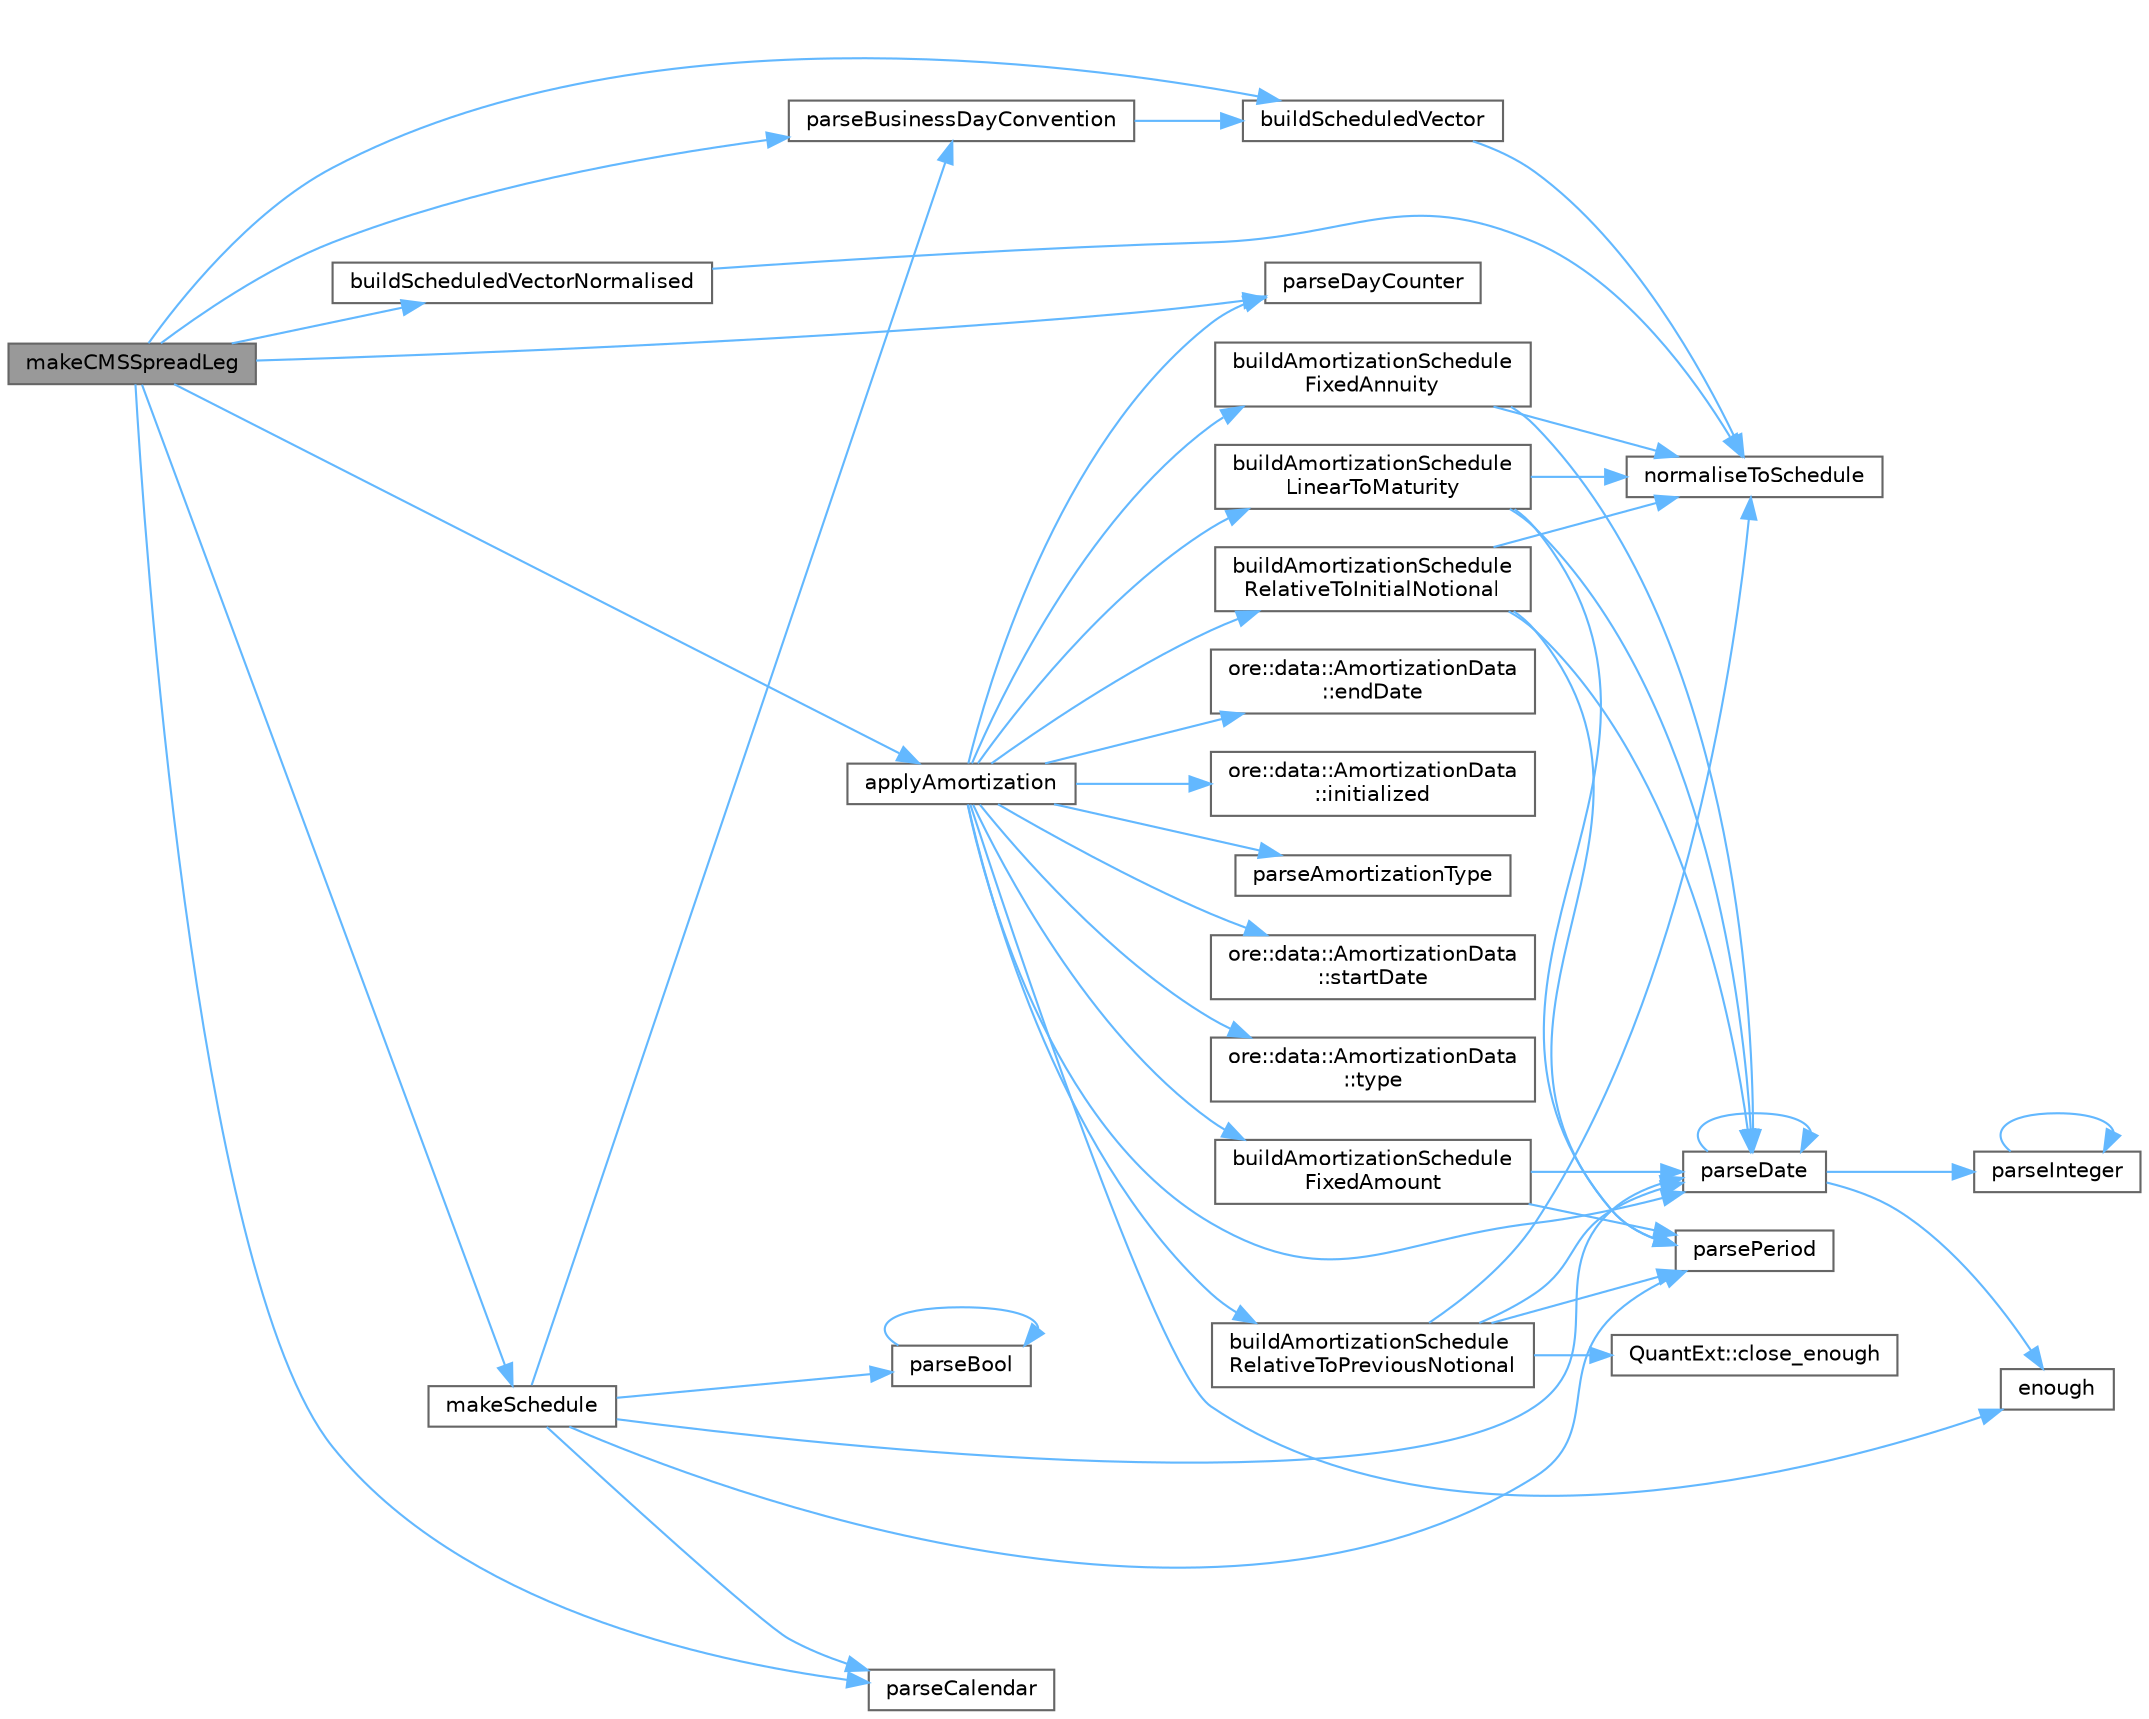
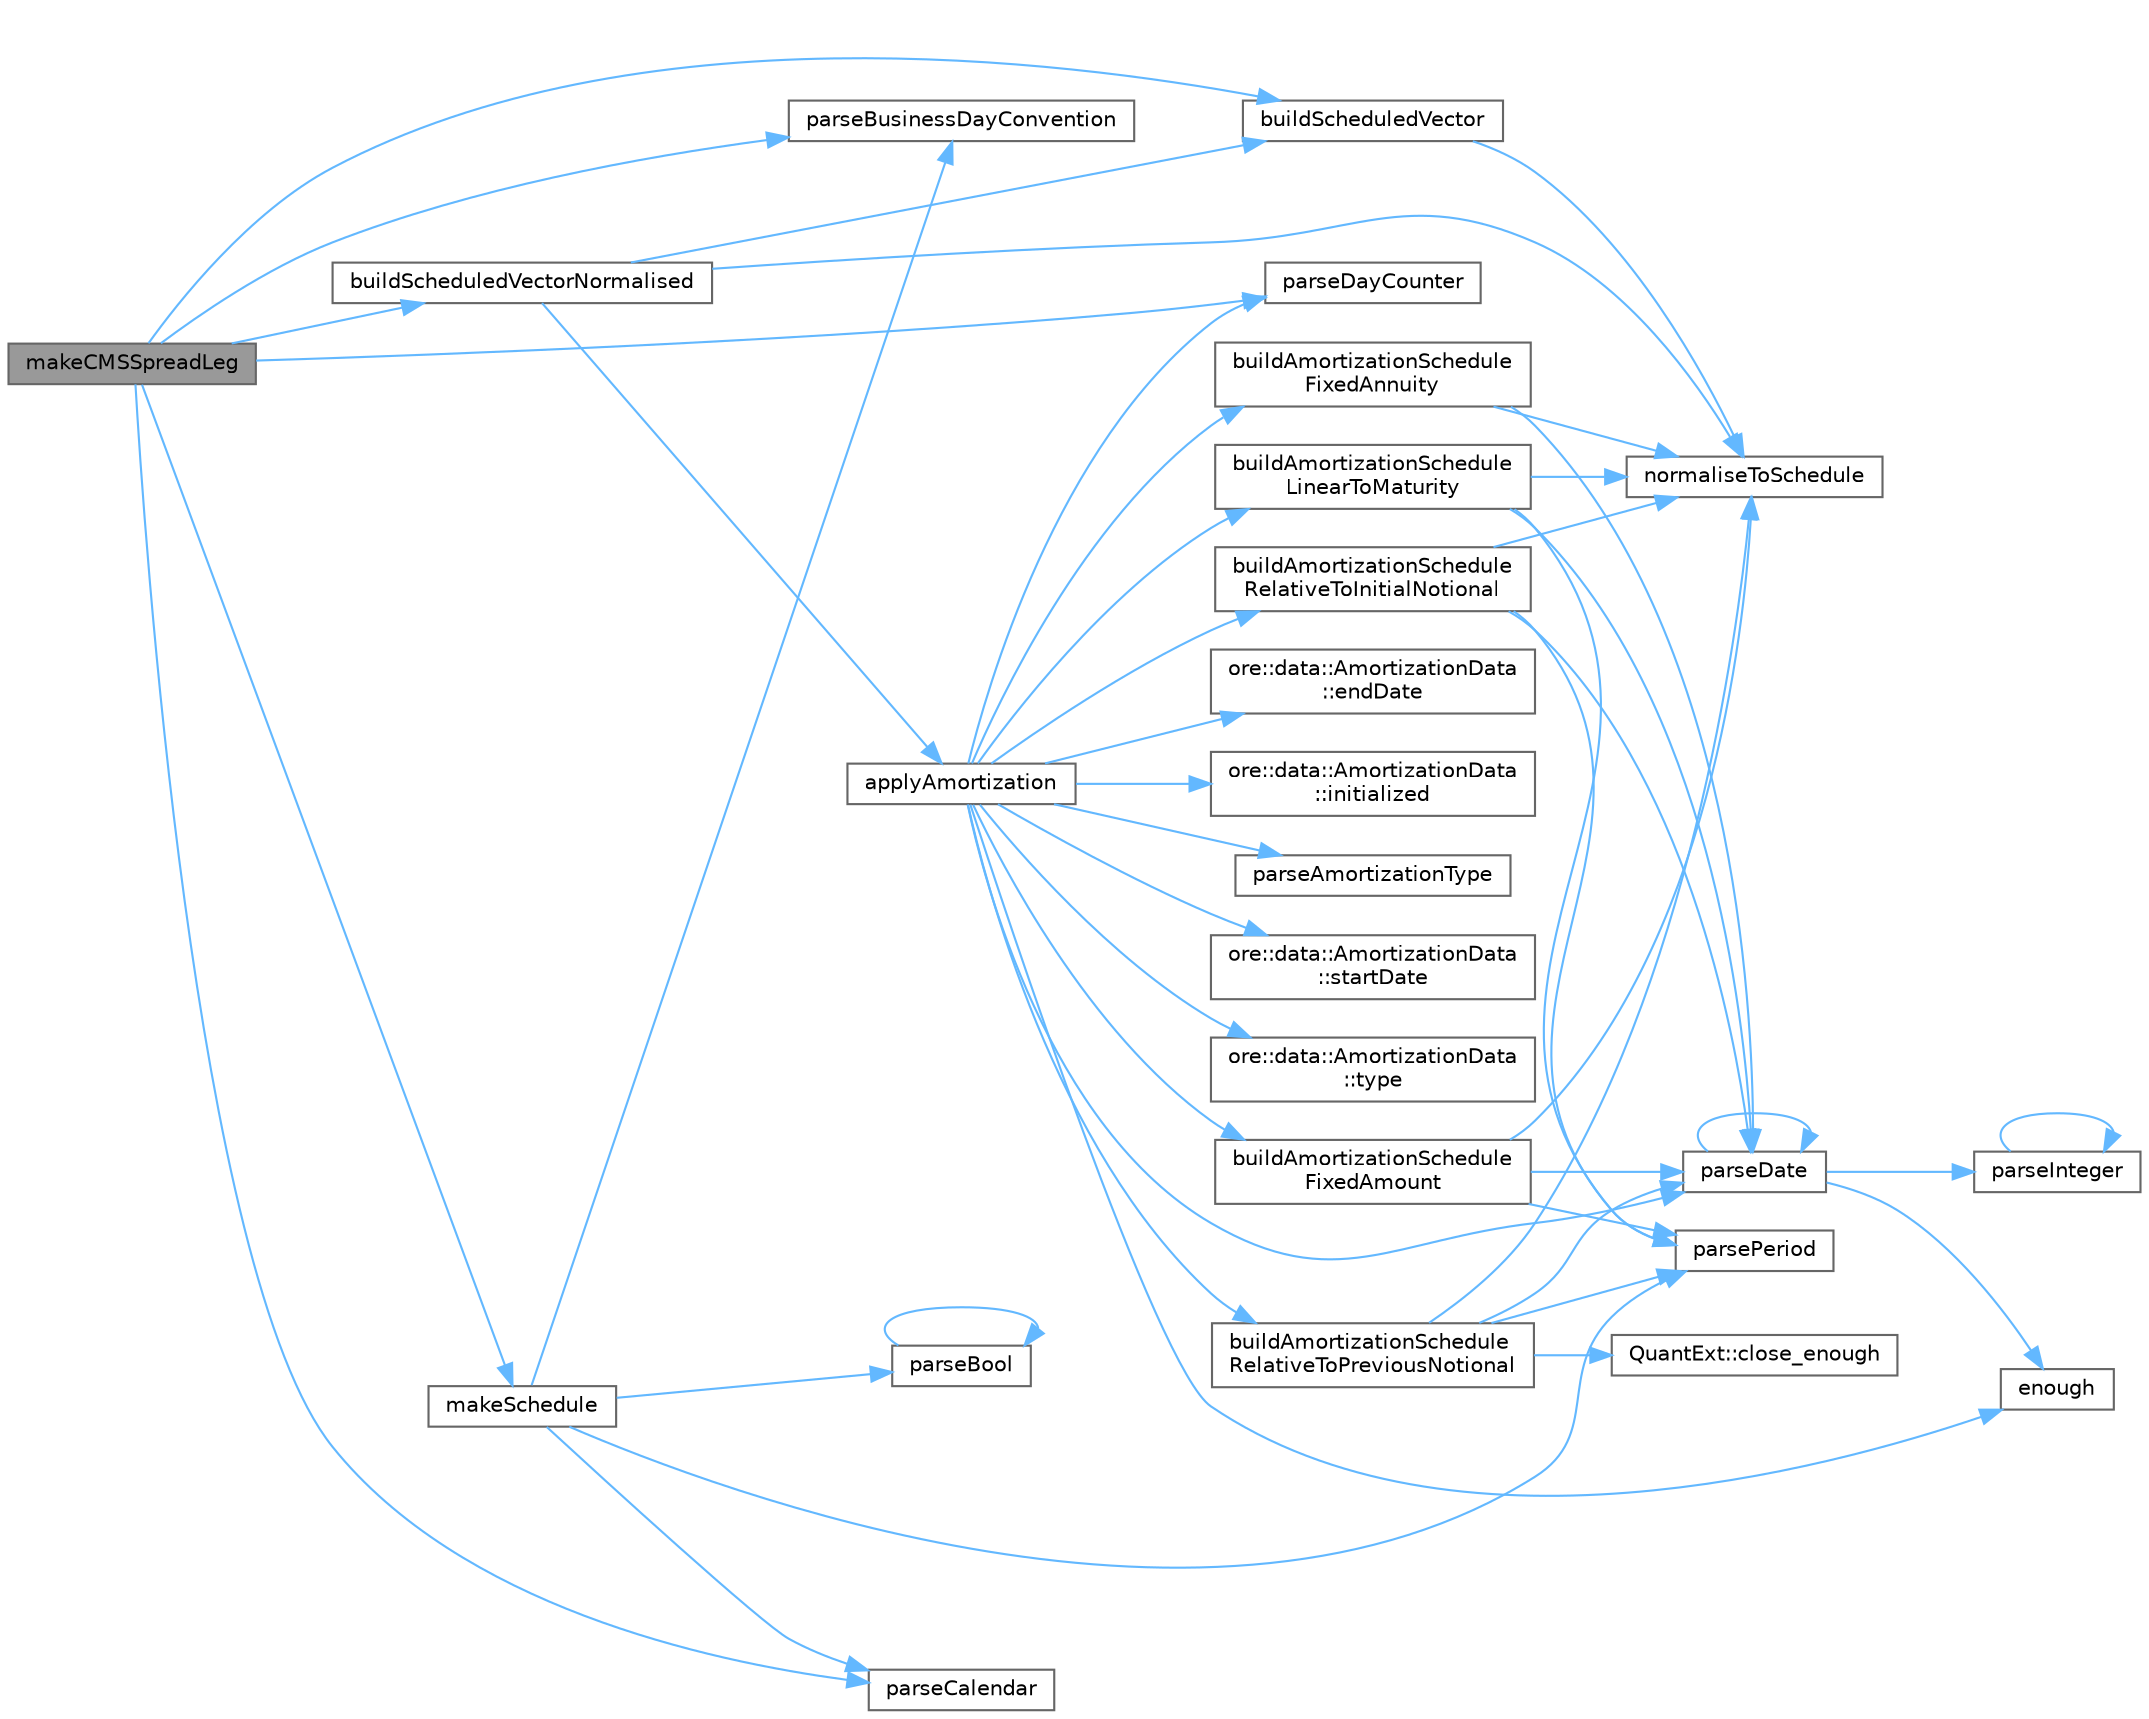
(1177, 121) -> (952, 201)
(537, 569) -> (735, 525)
none -> (1636, 980)
(1217, 1462) -> none
